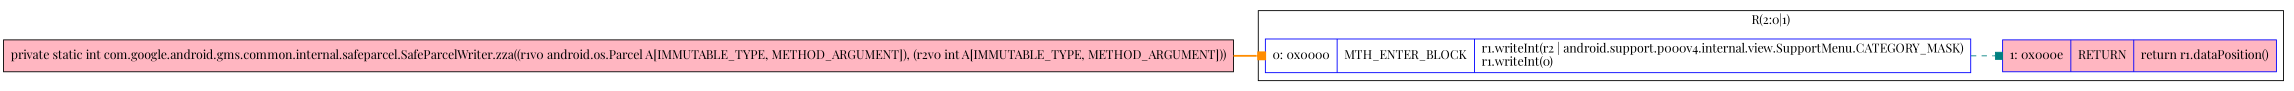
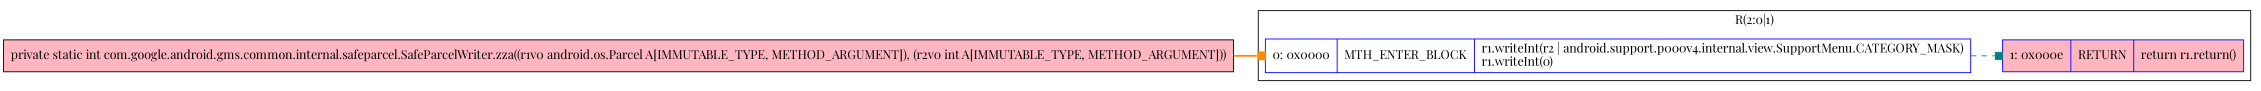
(2205, 55) -> (2189, 55)
